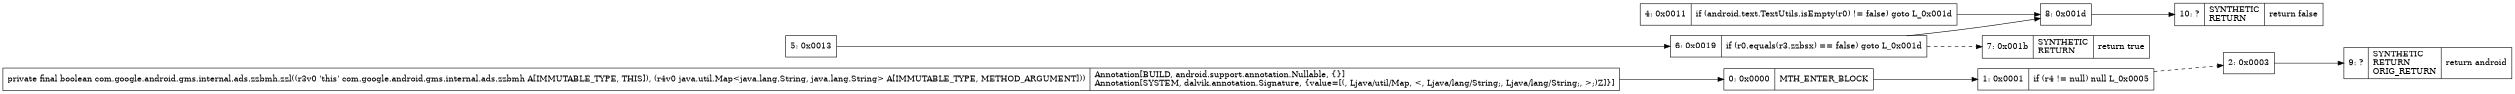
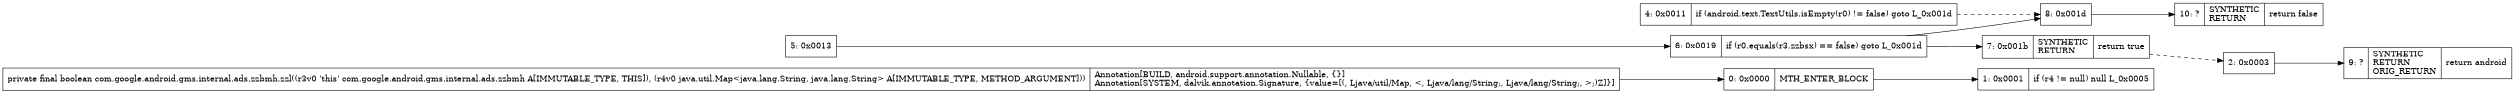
(1996, 14) -> (1996, 14)
(1952, 47) -> (1952, 47)
(2186, 69) -> (2184, 57)
